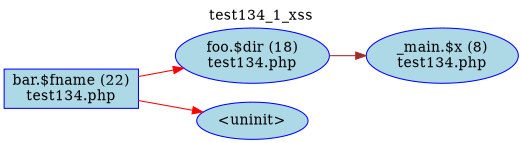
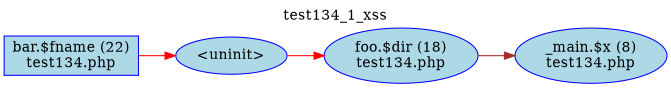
(156, 73) -> (301, 56)
